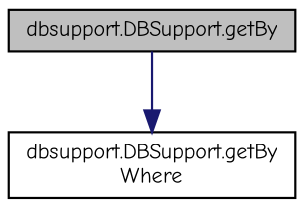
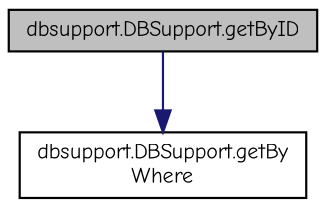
(152, 31) -> (163, 31)
